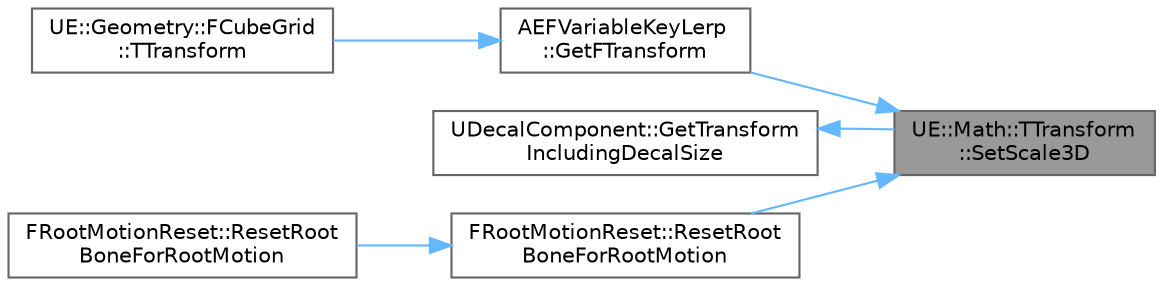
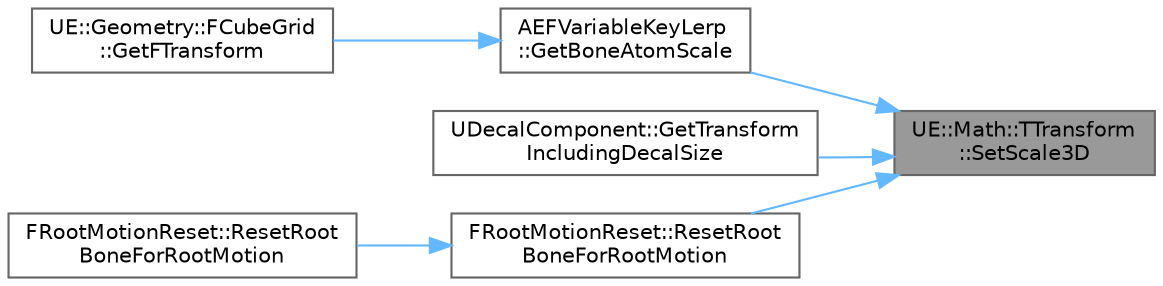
(183, 41) -> (183, 41)
(625, 41) -> (625, 41)
(867, 129) -> (846, 157)
